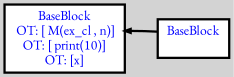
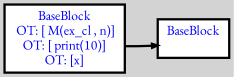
(144, 31) -> (138, 46)
